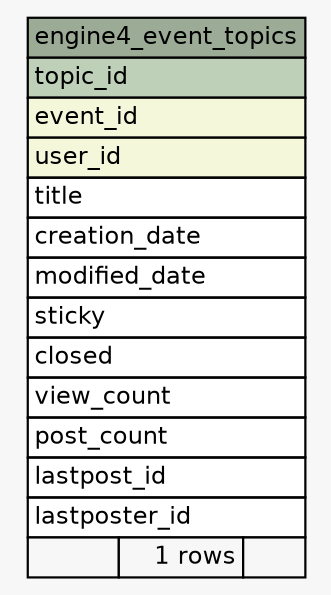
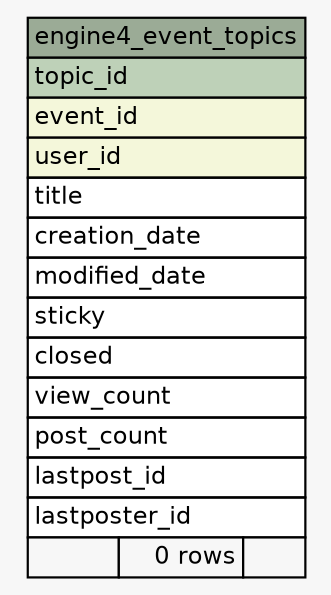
(195, 556) -> (195, 556)
